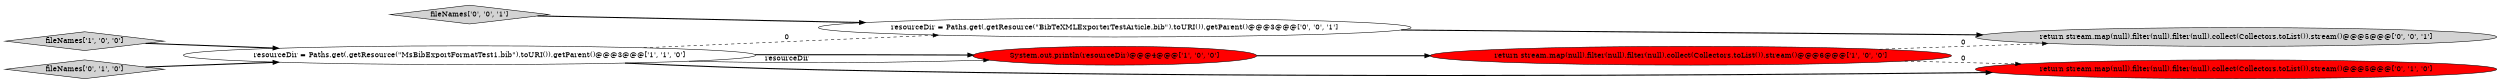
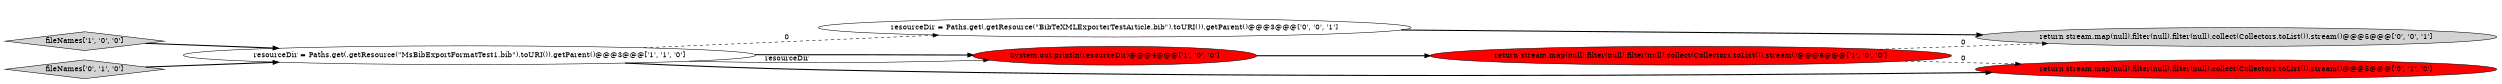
(469, 15) -> none
